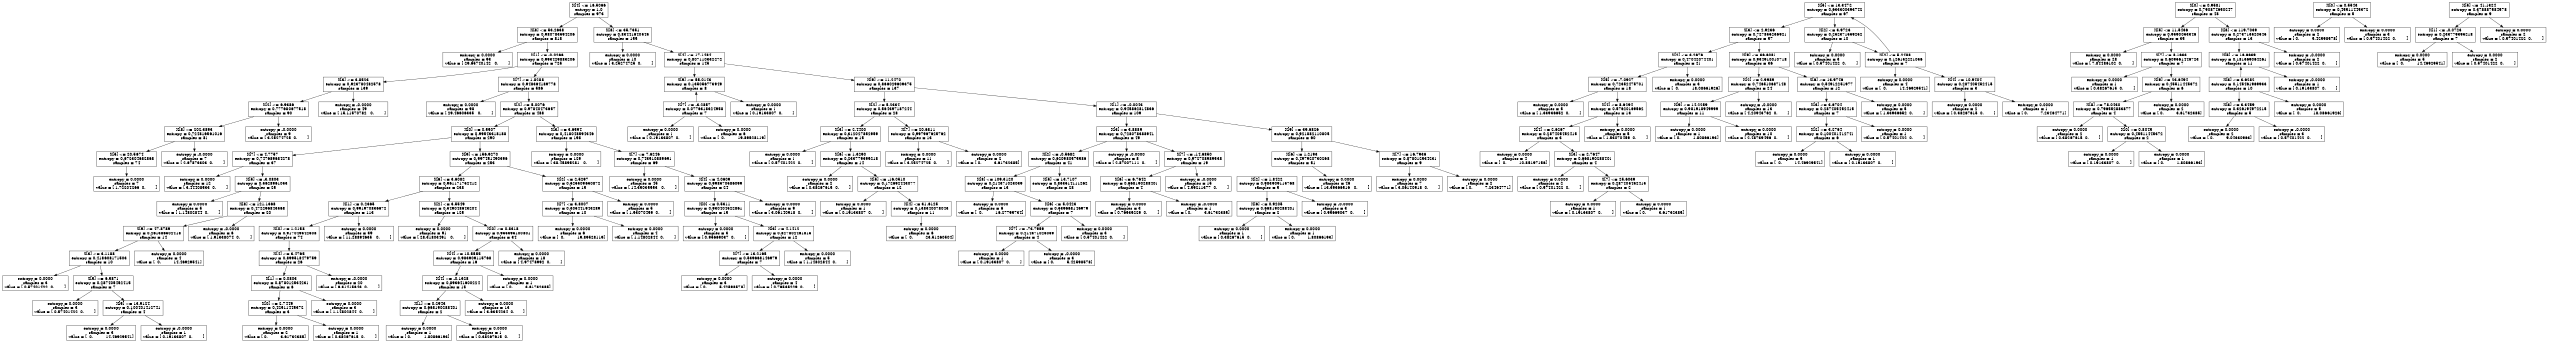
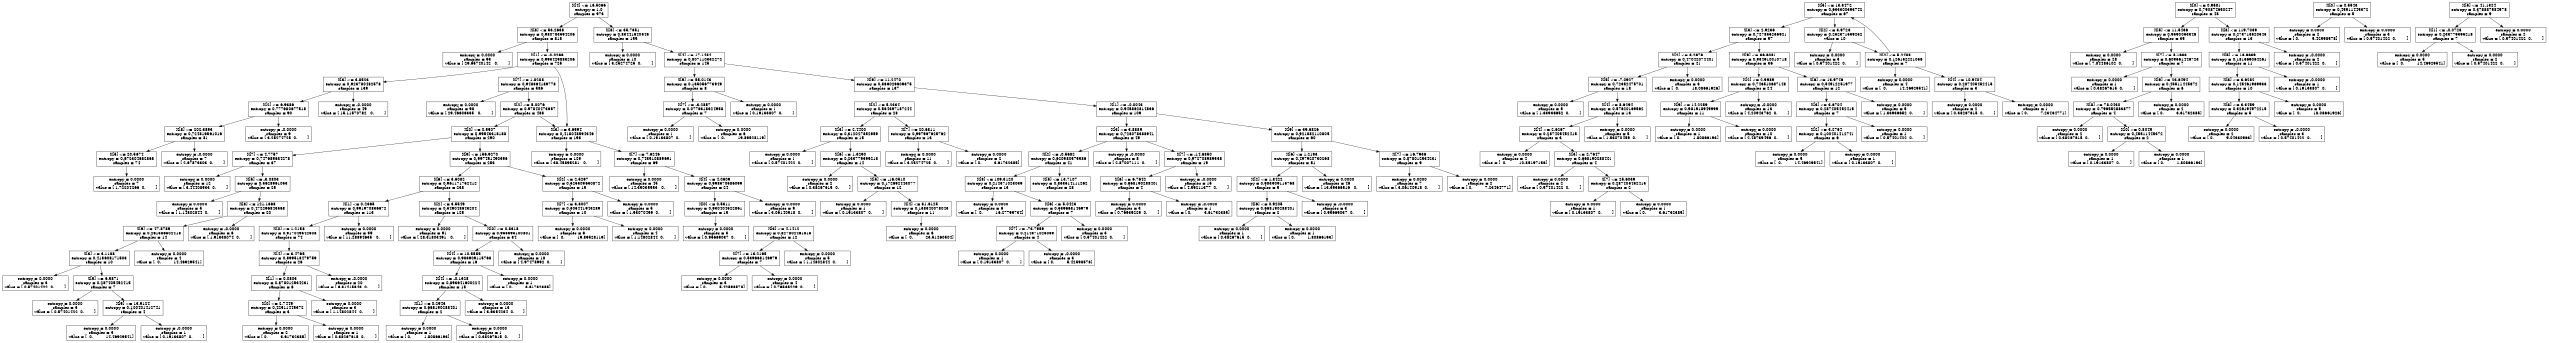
(1835, 35) -> (1835, 35)
(539, 71) -> (565, 94)
(2241, 73) -> (2237, 71)
(884, 95) -> none
(696, 98) -> (693, 95)
none -> (1286, 171)
(748, 221) -> none
